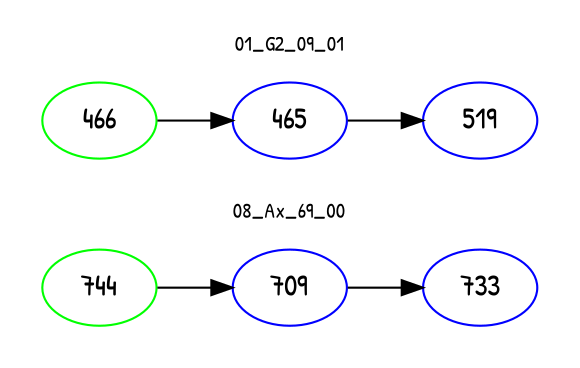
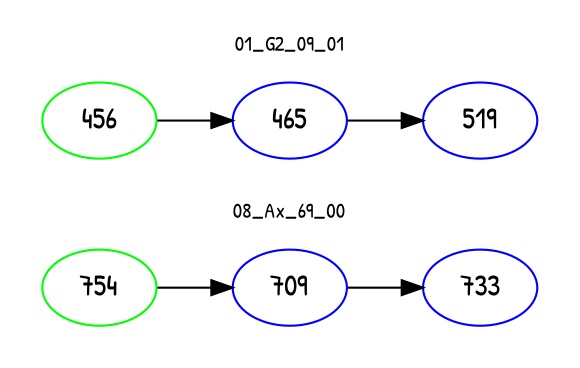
(99, 121) -> (99, 121)
(99, 288) -> (99, 288)
